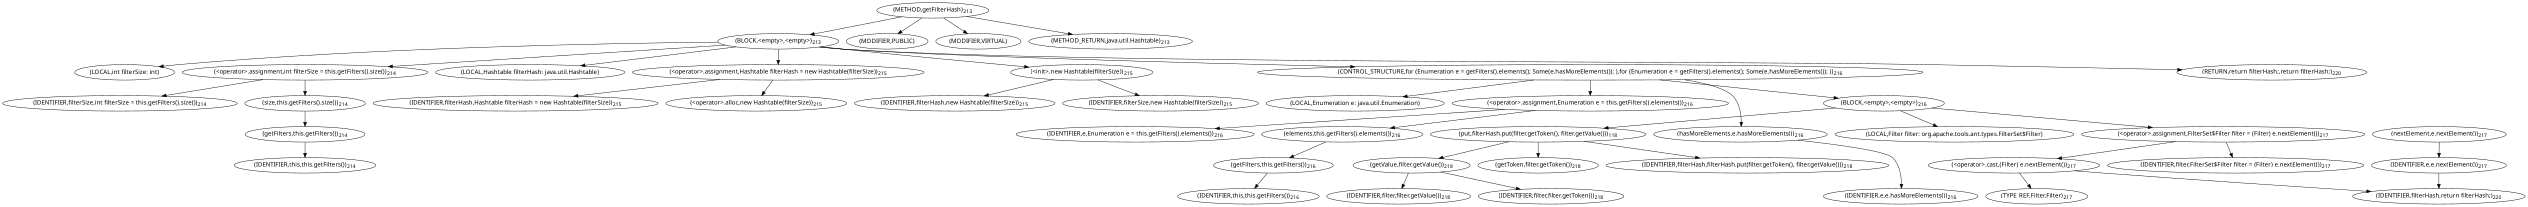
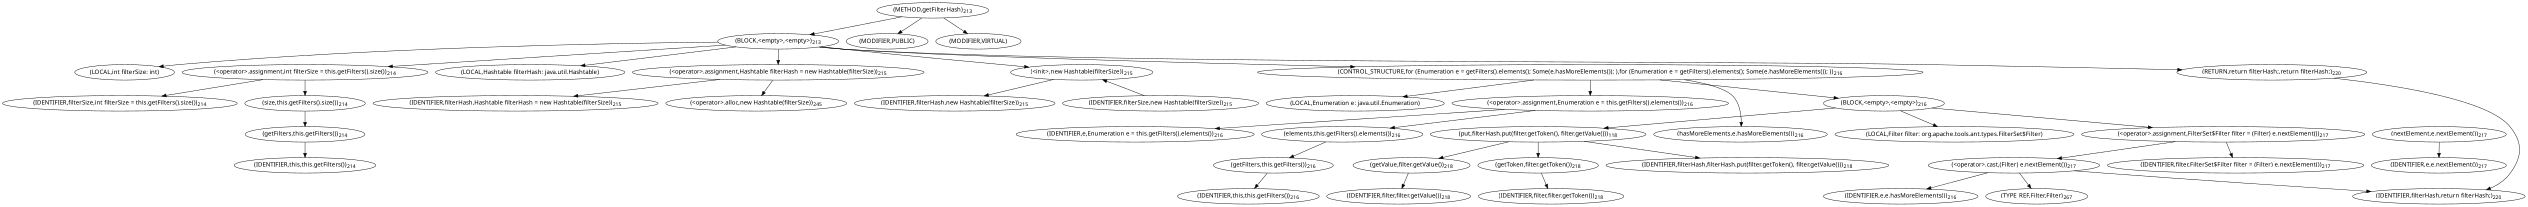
(1111, 41) -> none
(1117, 87) -> (1125, 88)
(818, 103) -> (818, 103)
(1860, 148) -> (1959, 180)
(2439, 179) -> (2462, 102)
(1479, 180) -> (1544, 179)
(2068, 196) -> (2068, 196)
